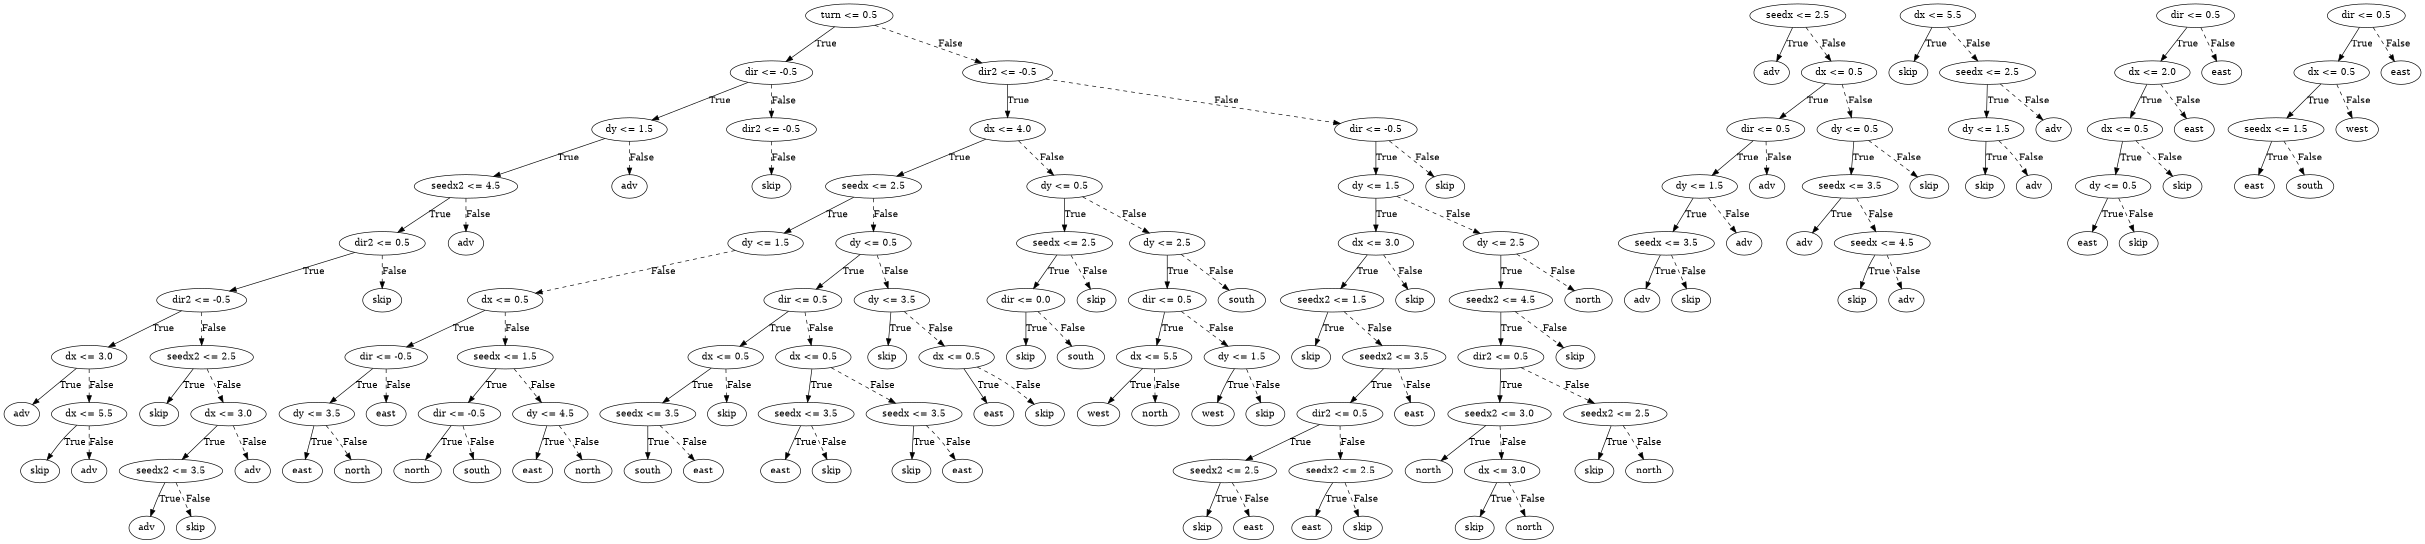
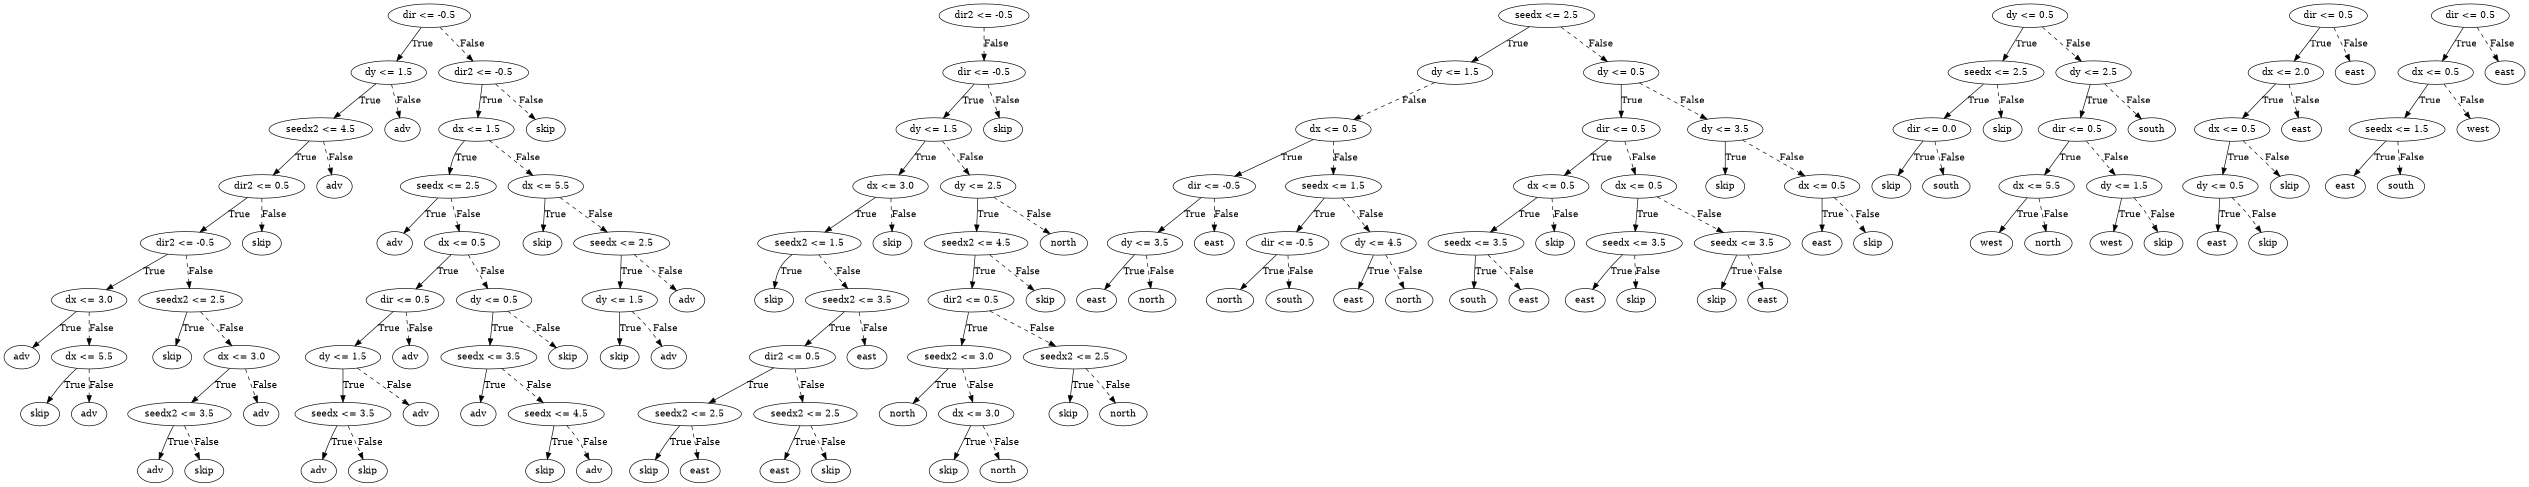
(849, 16) -> none
none -> (476, 130)
(1008, 130) -> none
